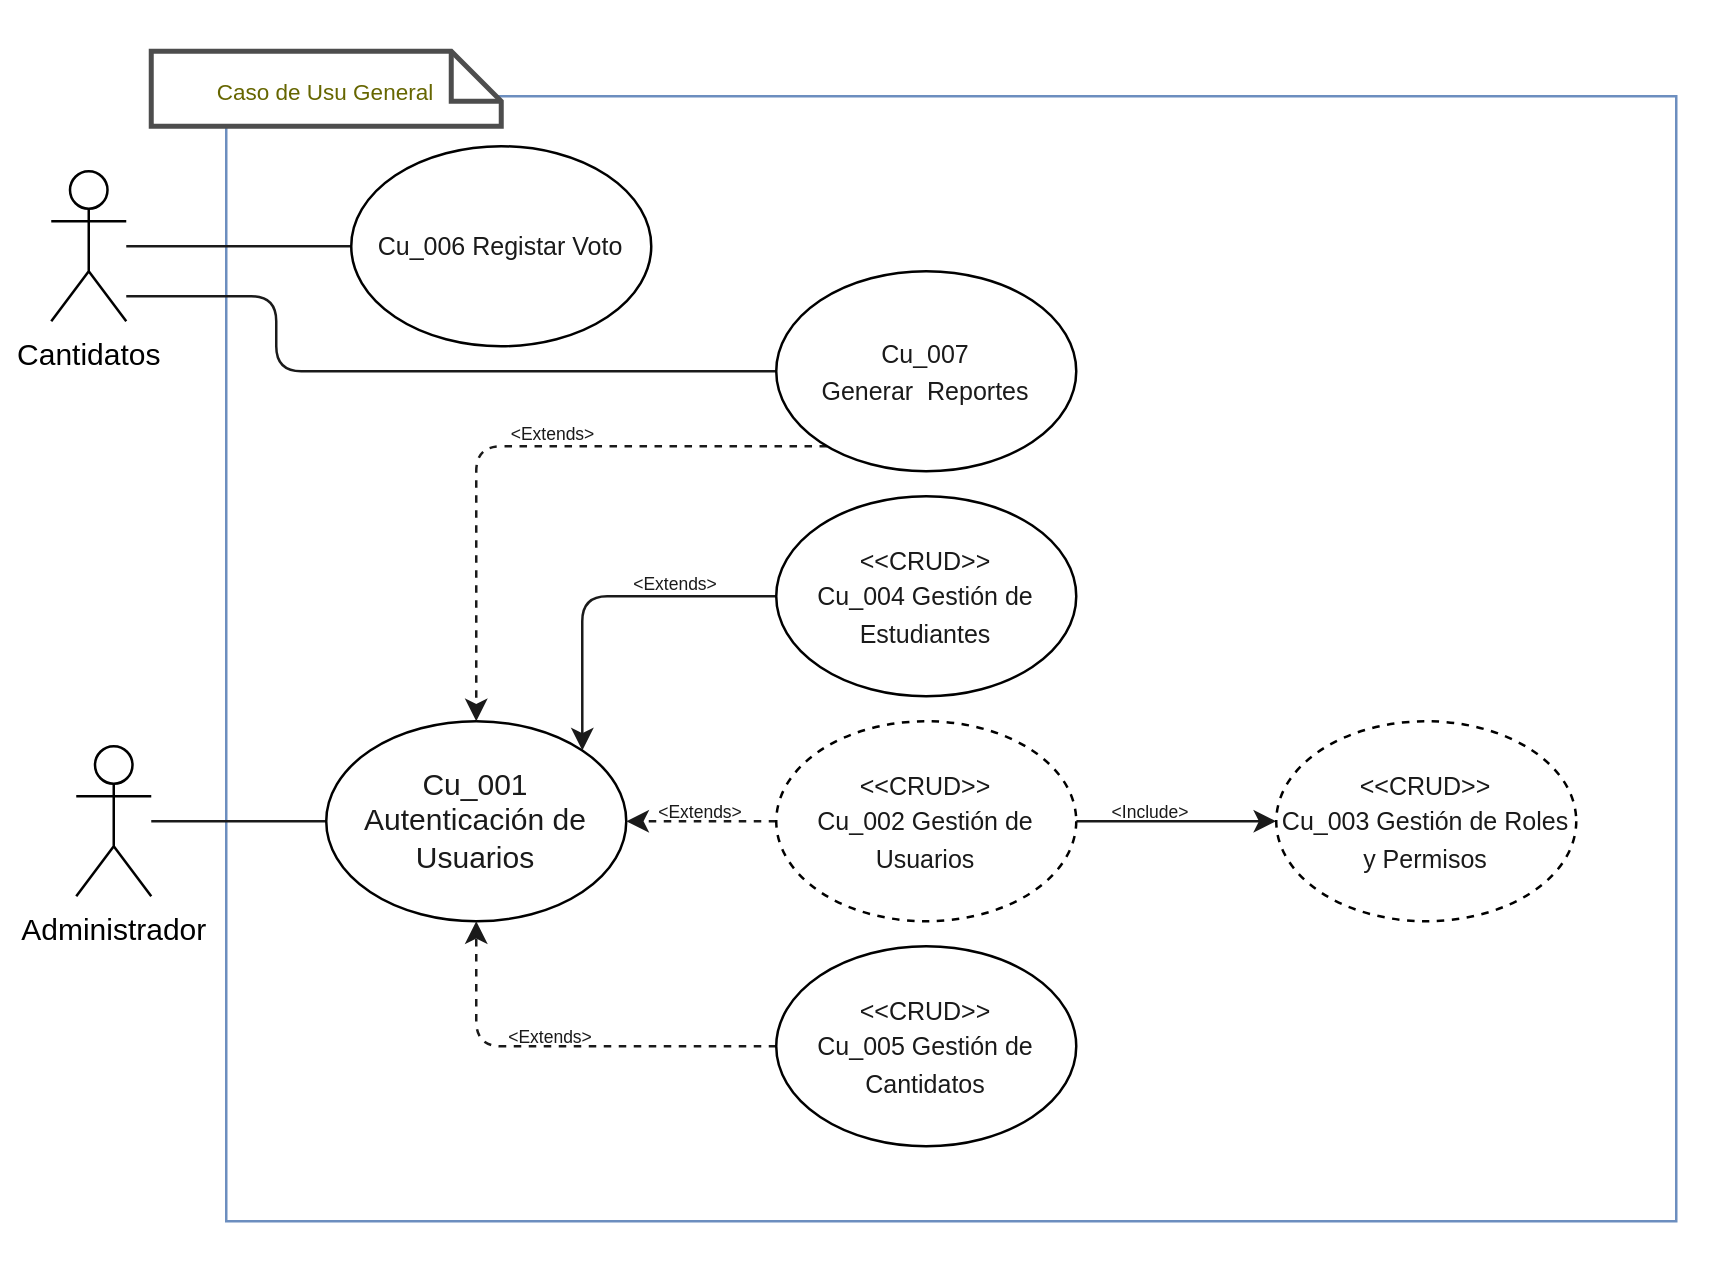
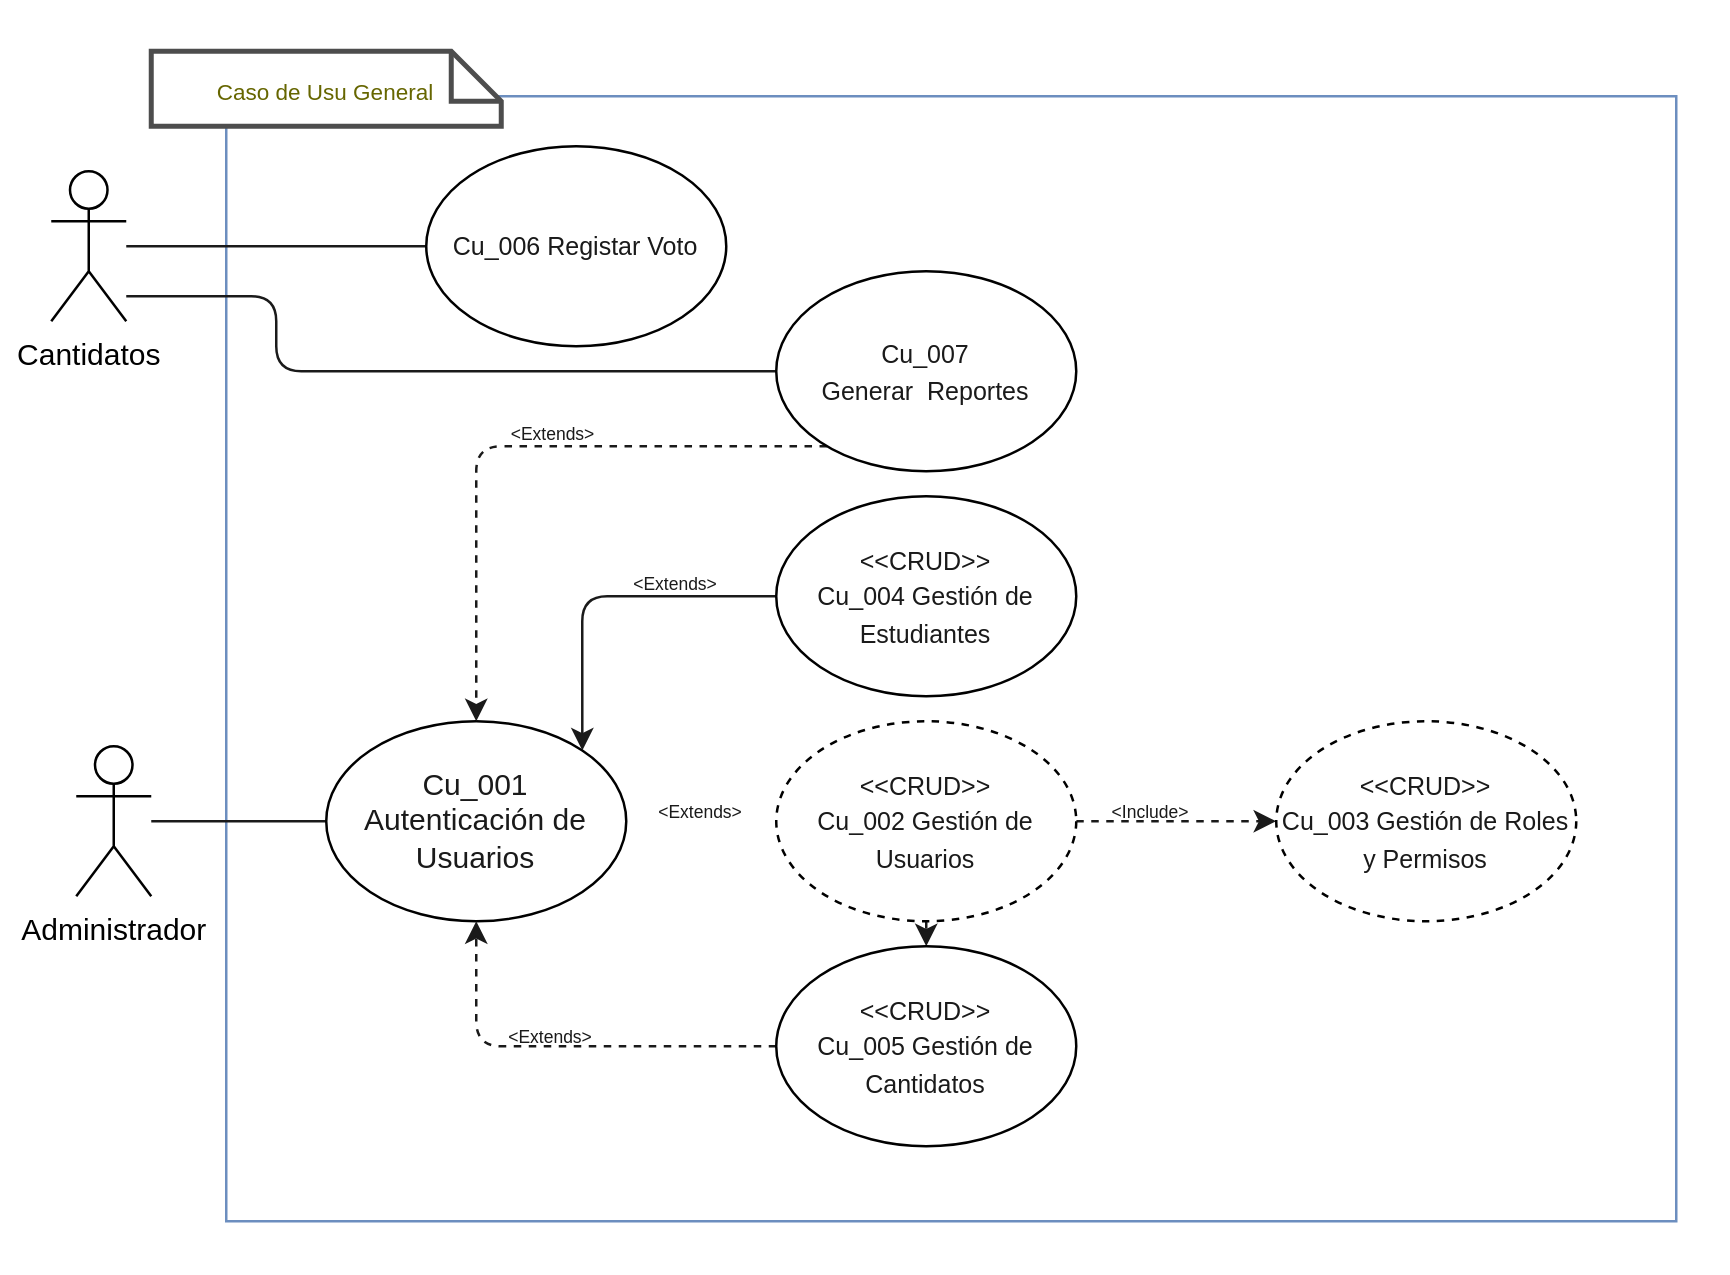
(501, 246) -> (576, 246)
(709, 821) -> (926, 936)
(1167, 821) -> (1167, 821)
